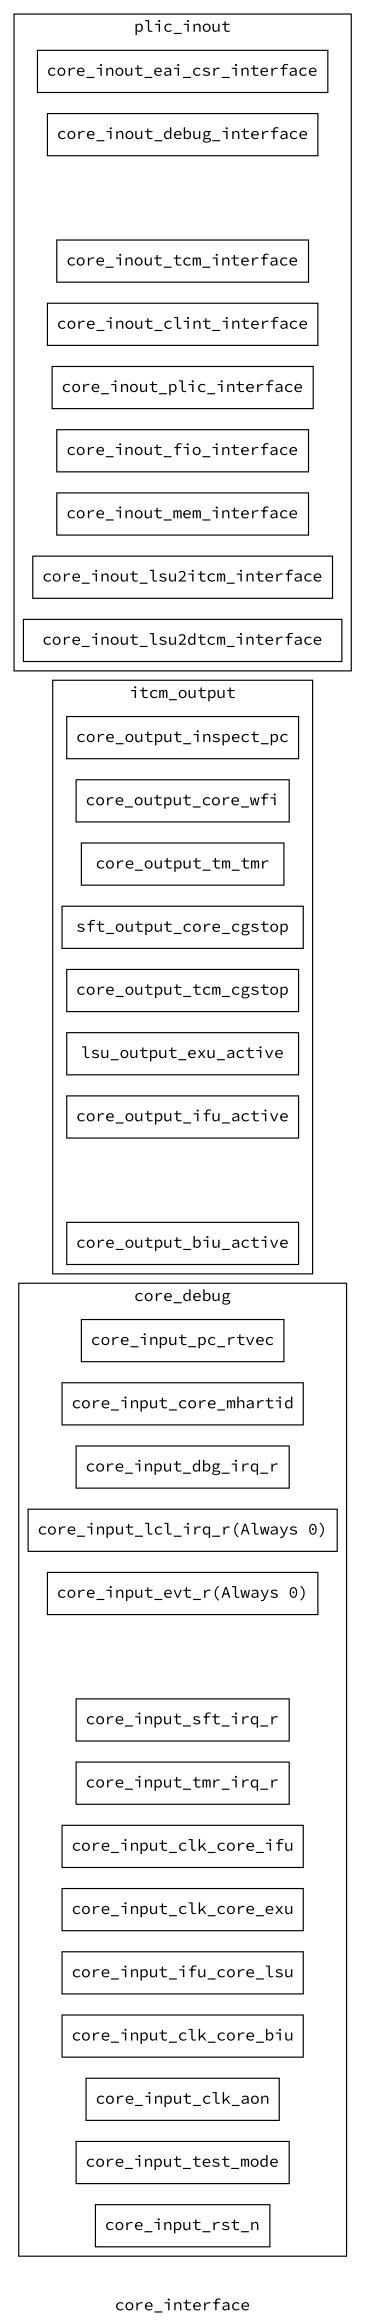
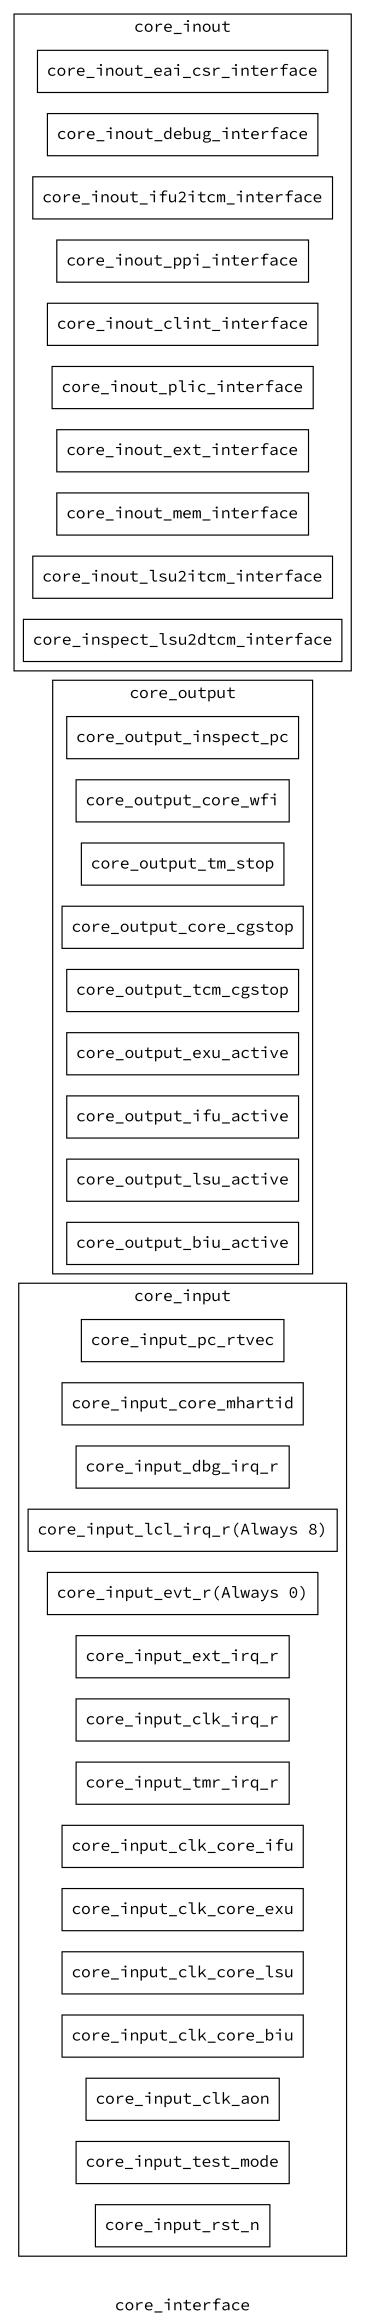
(183, 28) -> (183, 28)
none -> (183, 198)
(183, 261) -> (183, 261)
(183, 451) -> (183, 451)
(183, 640) -> (183, 640)
(183, 694) -> (183, 694)
(183, 864) -> (183, 864)
(183, 927) -> (183, 927)
(183, 1054) -> (183, 1054)
none -> (183, 1180)
(183, 1297) -> (183, 1297)
(183, 1530) -> (183, 1530)
none -> (183, 1657)
(183, 1720) -> (183, 1720)
(183, 1973) -> (183, 1973)
